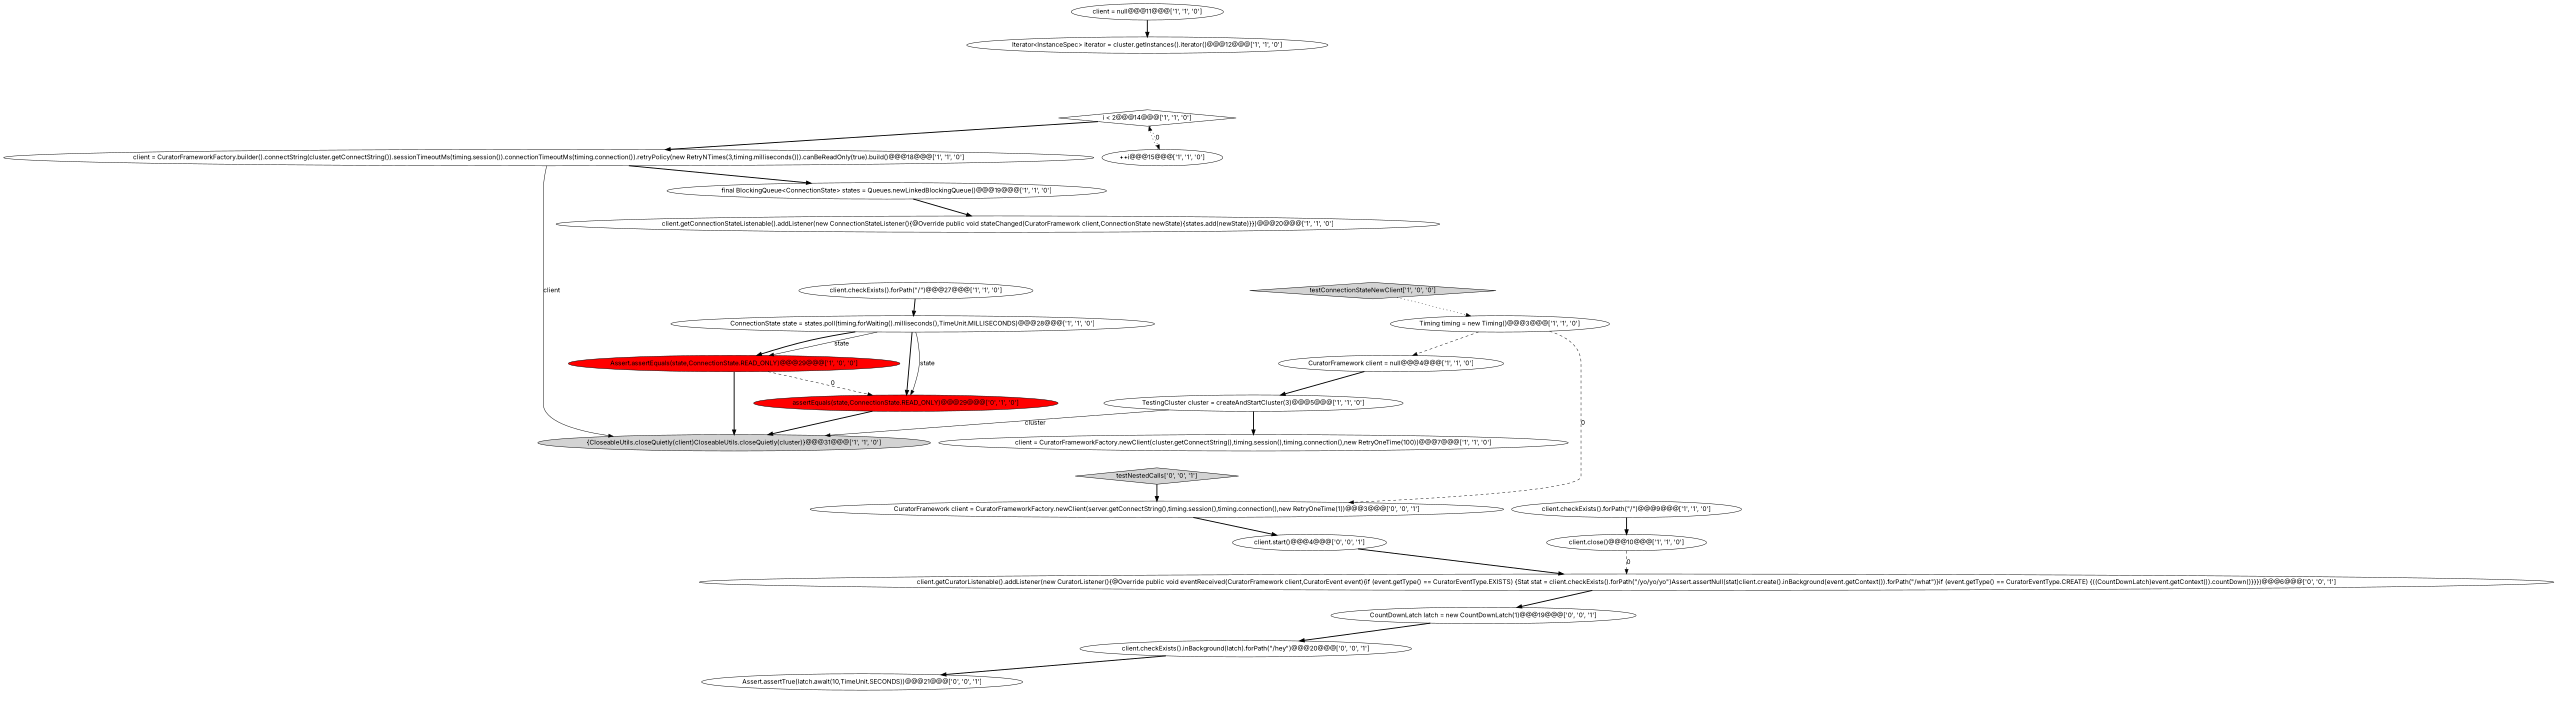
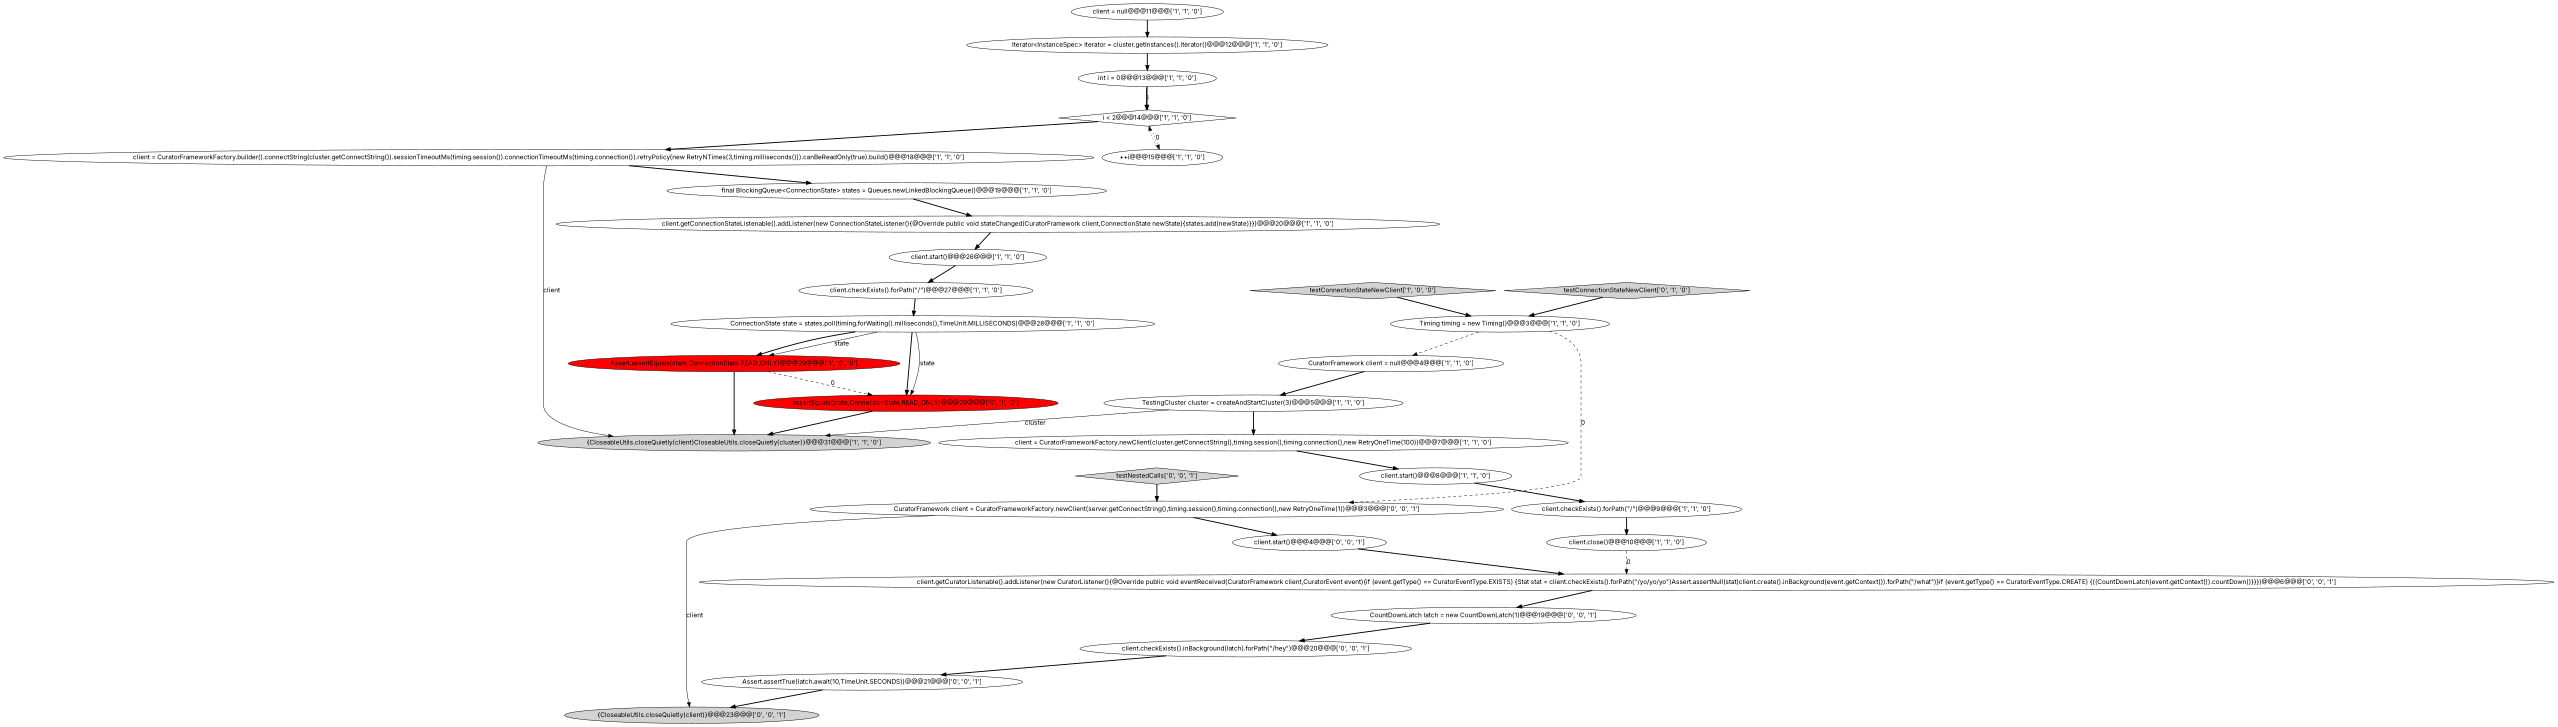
none -> (1147, 78)
none -> (968, 257)
none -> (1627, 291)
(1432, 306) -> (1432, 306)
none -> (1436, 476)
none -> (692, 715)
